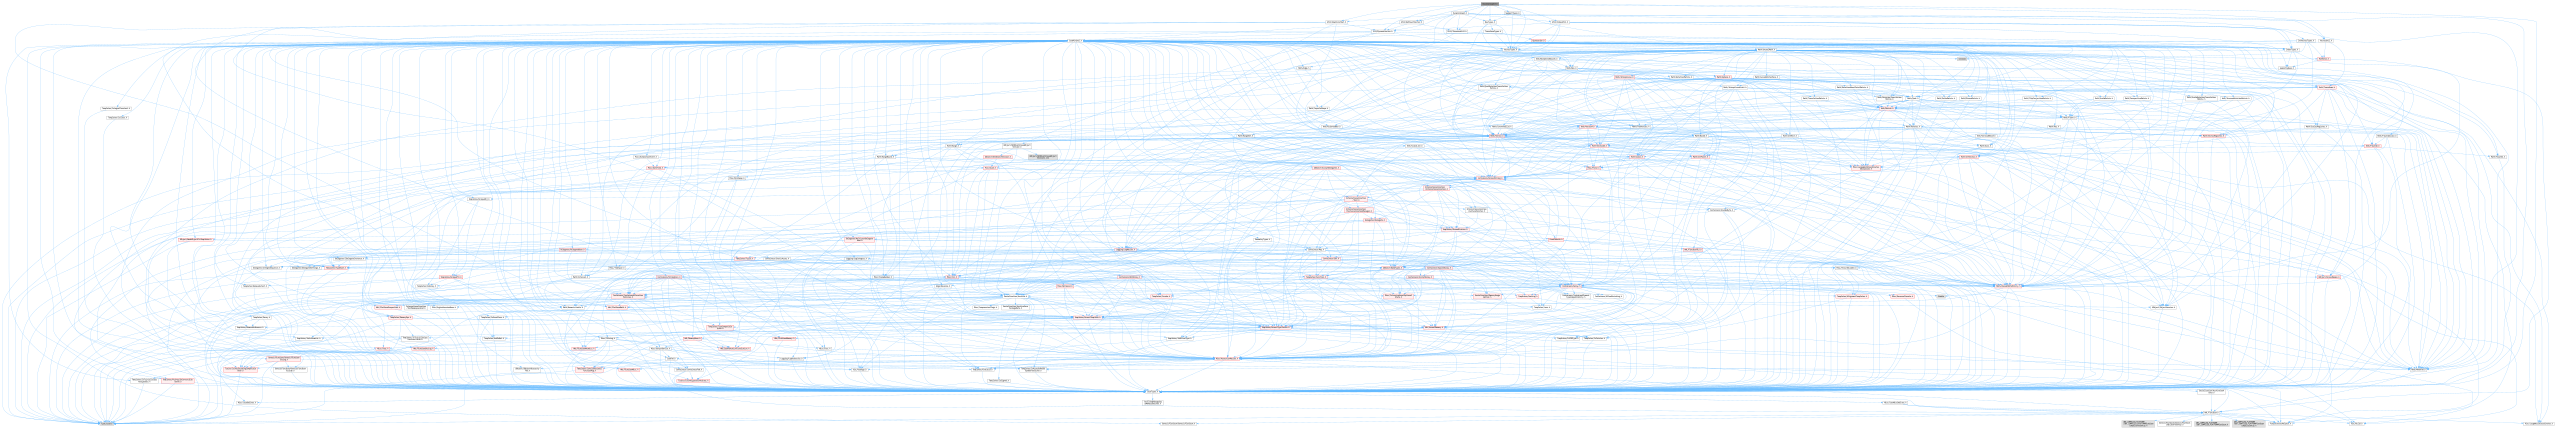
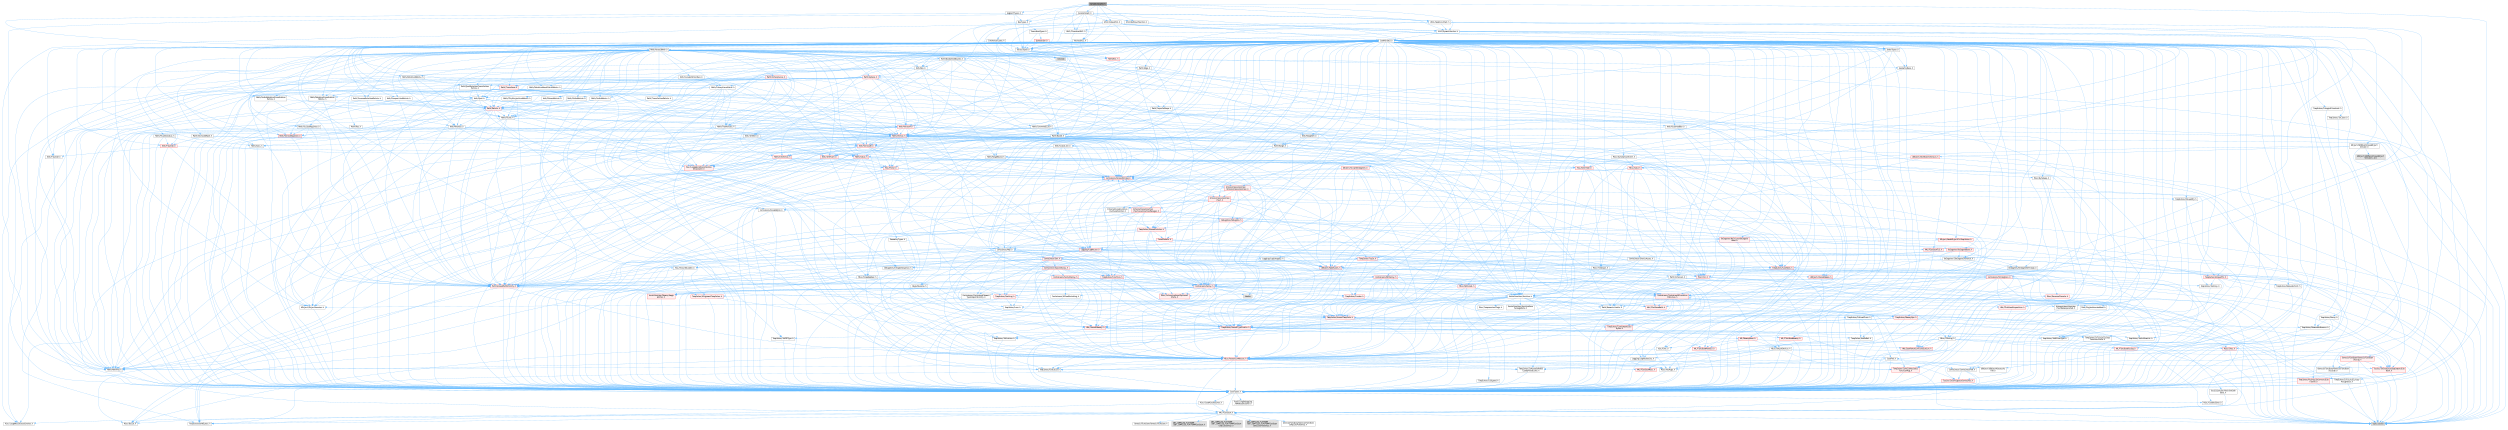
(28, 244) -> (1015, 154)
